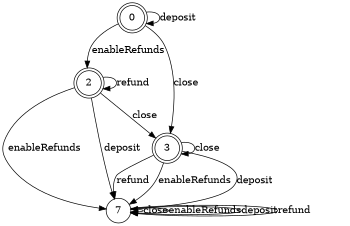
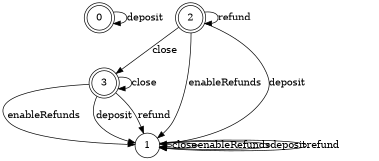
(97, 38) -> none
(172, 71) -> none
(119, 211) -> (147, 145)
